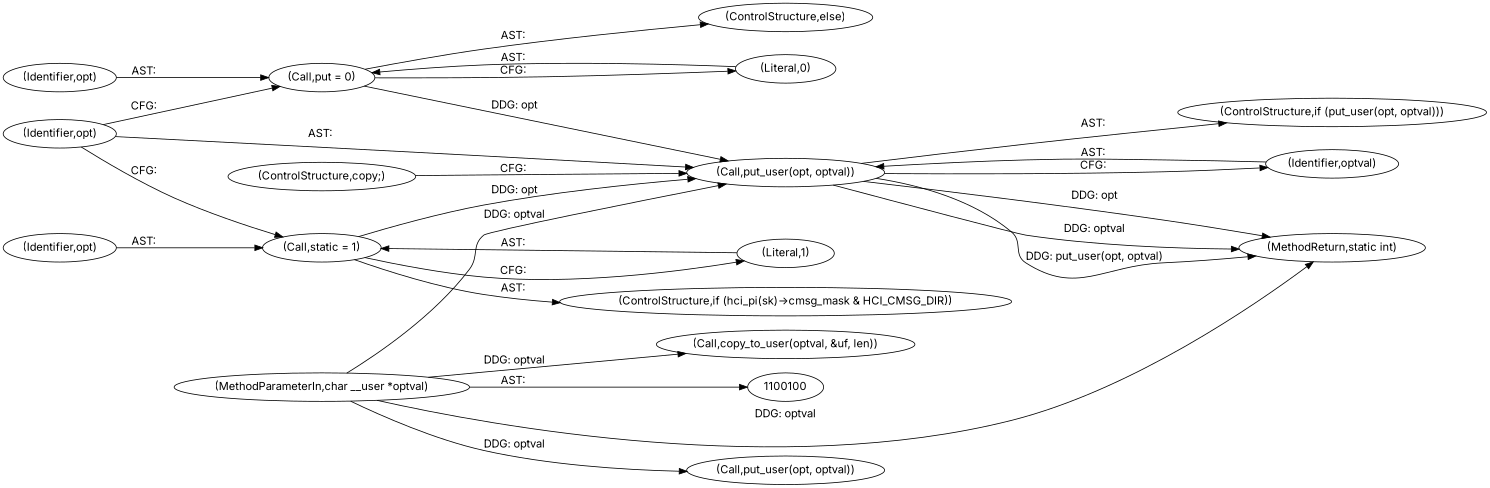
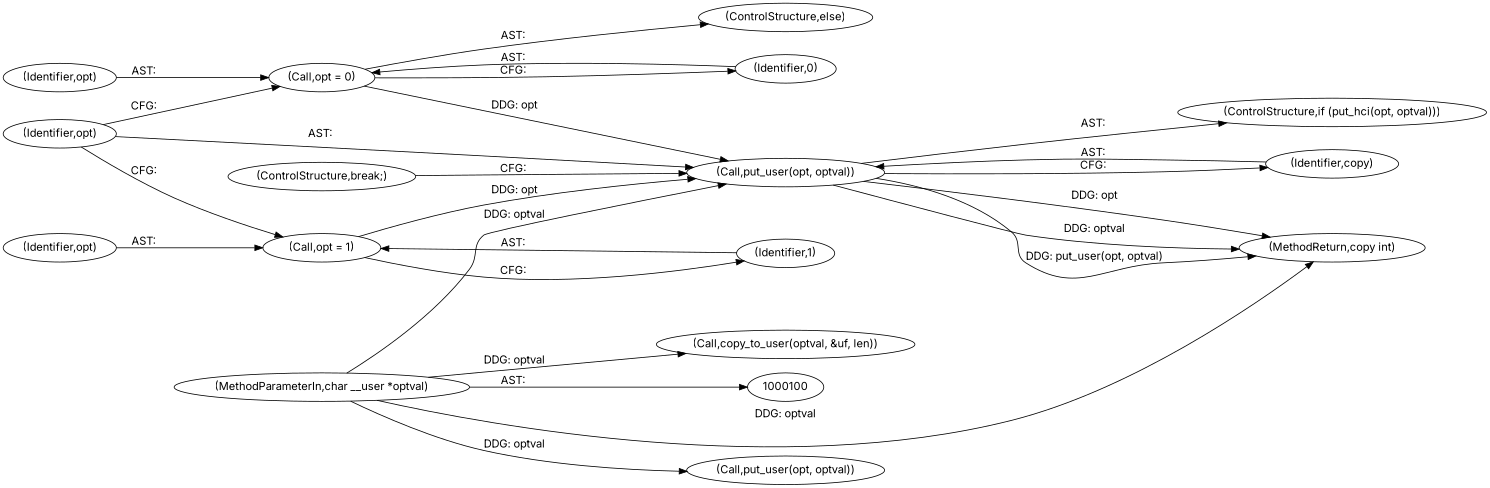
(786, 69) -> (786, 69)
(322, 78) -> (322, 78)
(1332, 112) -> (1332, 112)
(1332, 164) -> (1332, 164)
(322, 177) -> (322, 177)
(322, 248) -> (322, 248)
(1332, 248) -> (1332, 248)
(786, 253) -> (786, 253)
(786, 302) -> none
(786, 387) -> (786, 387)
